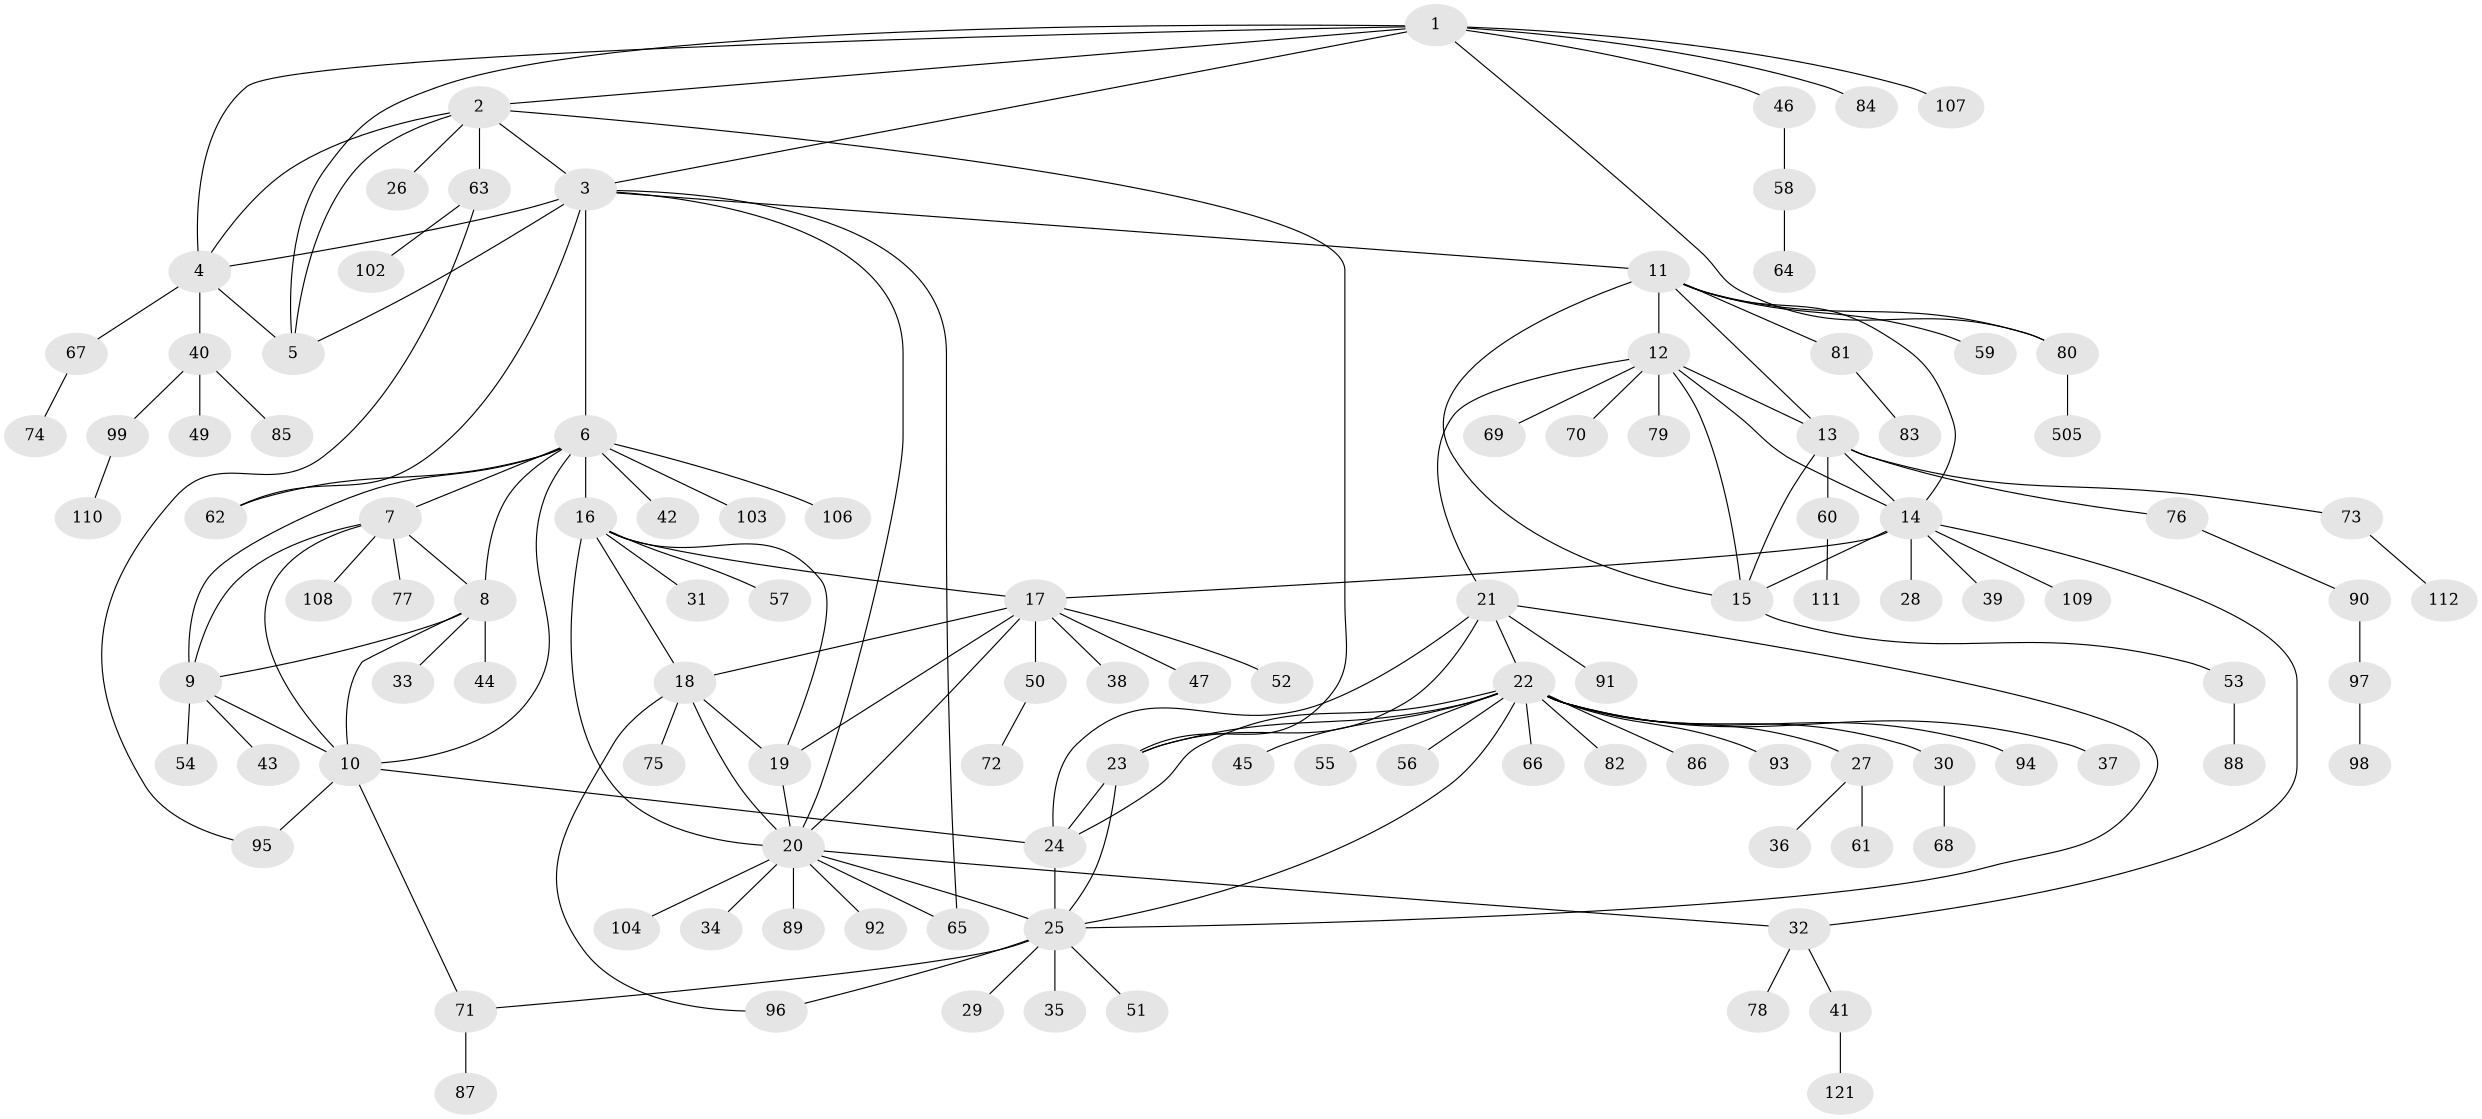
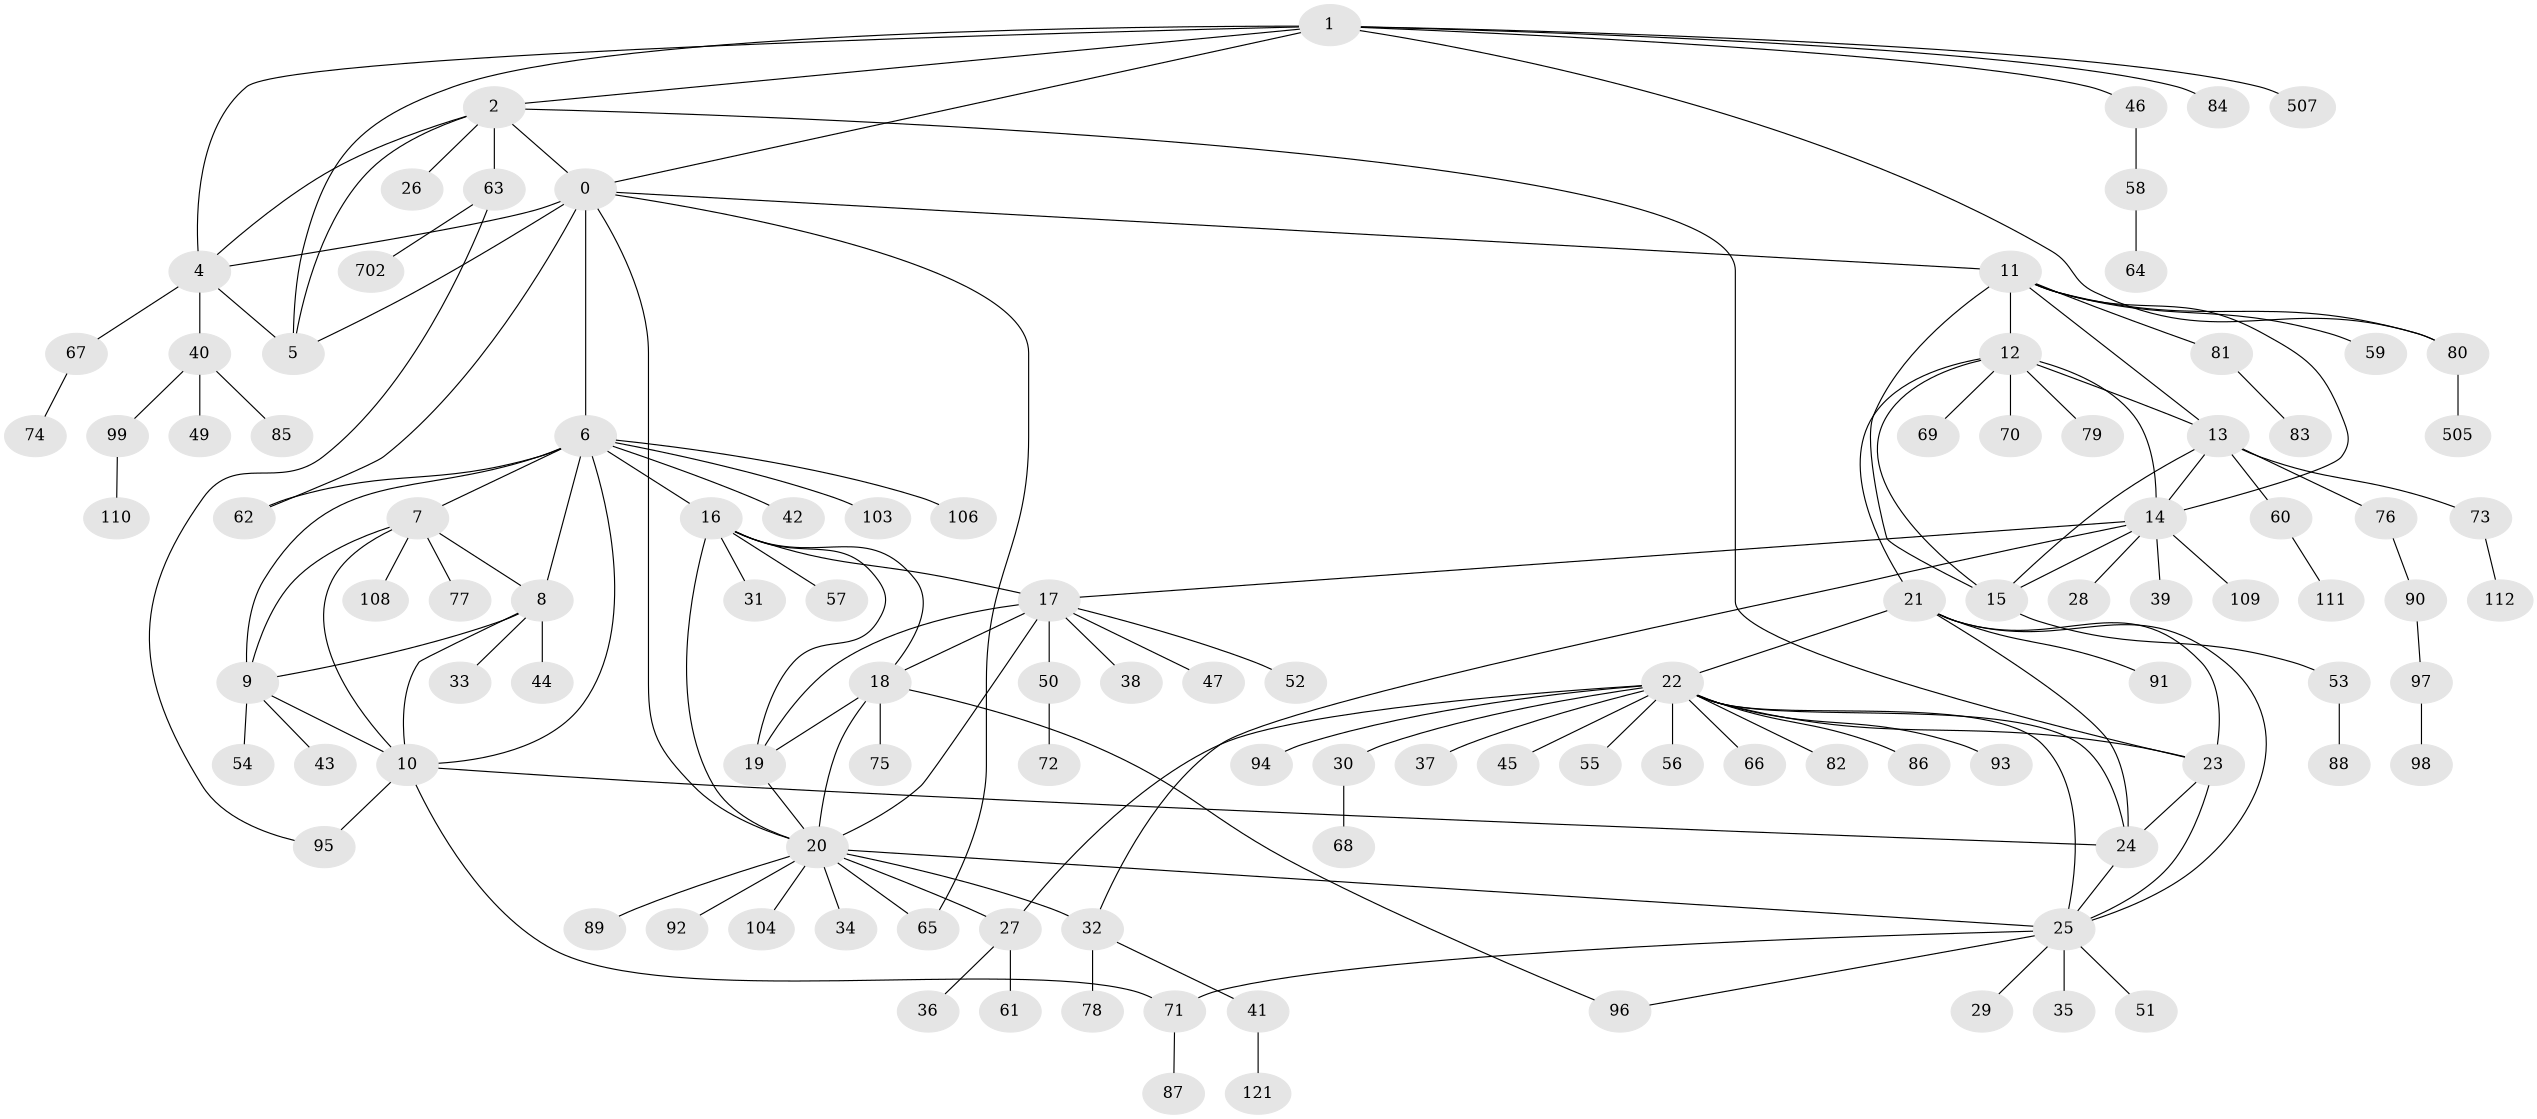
(1951, 107) -> (2303, 107)
(586, 190) -> (586, 190)
(371, 272) -> (371, 272)
none -> (915, 886)
